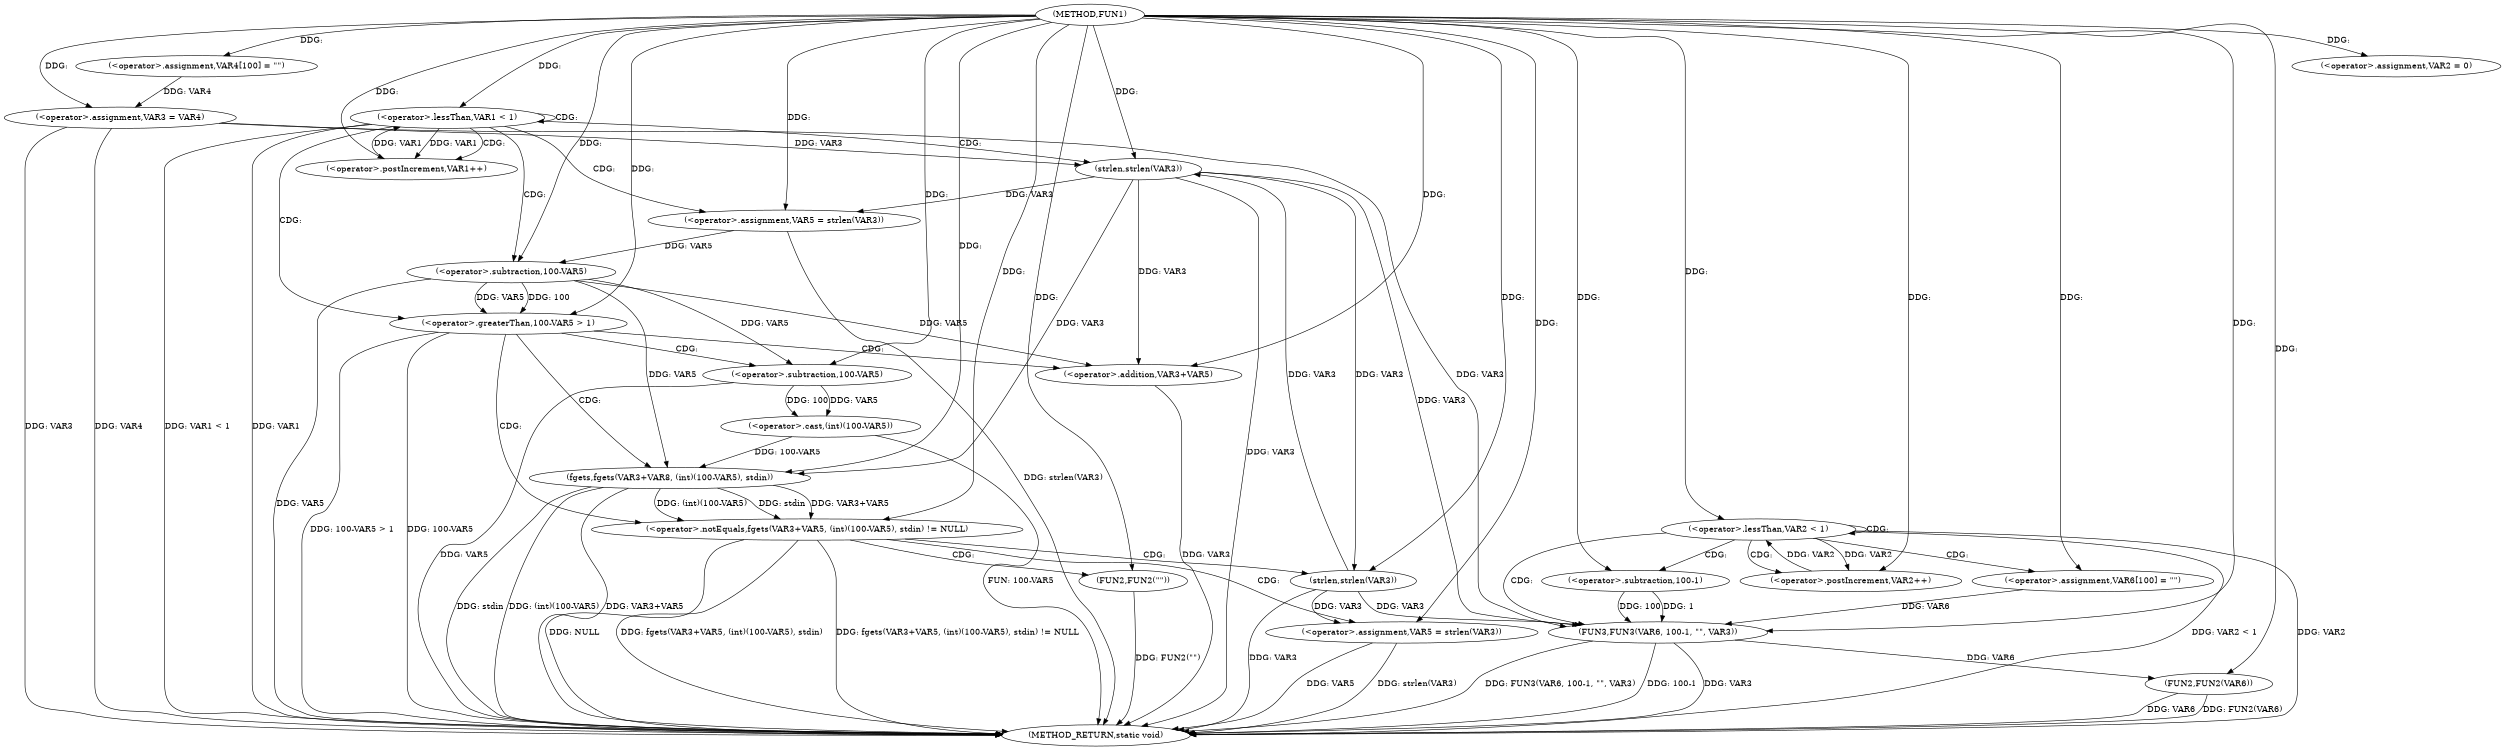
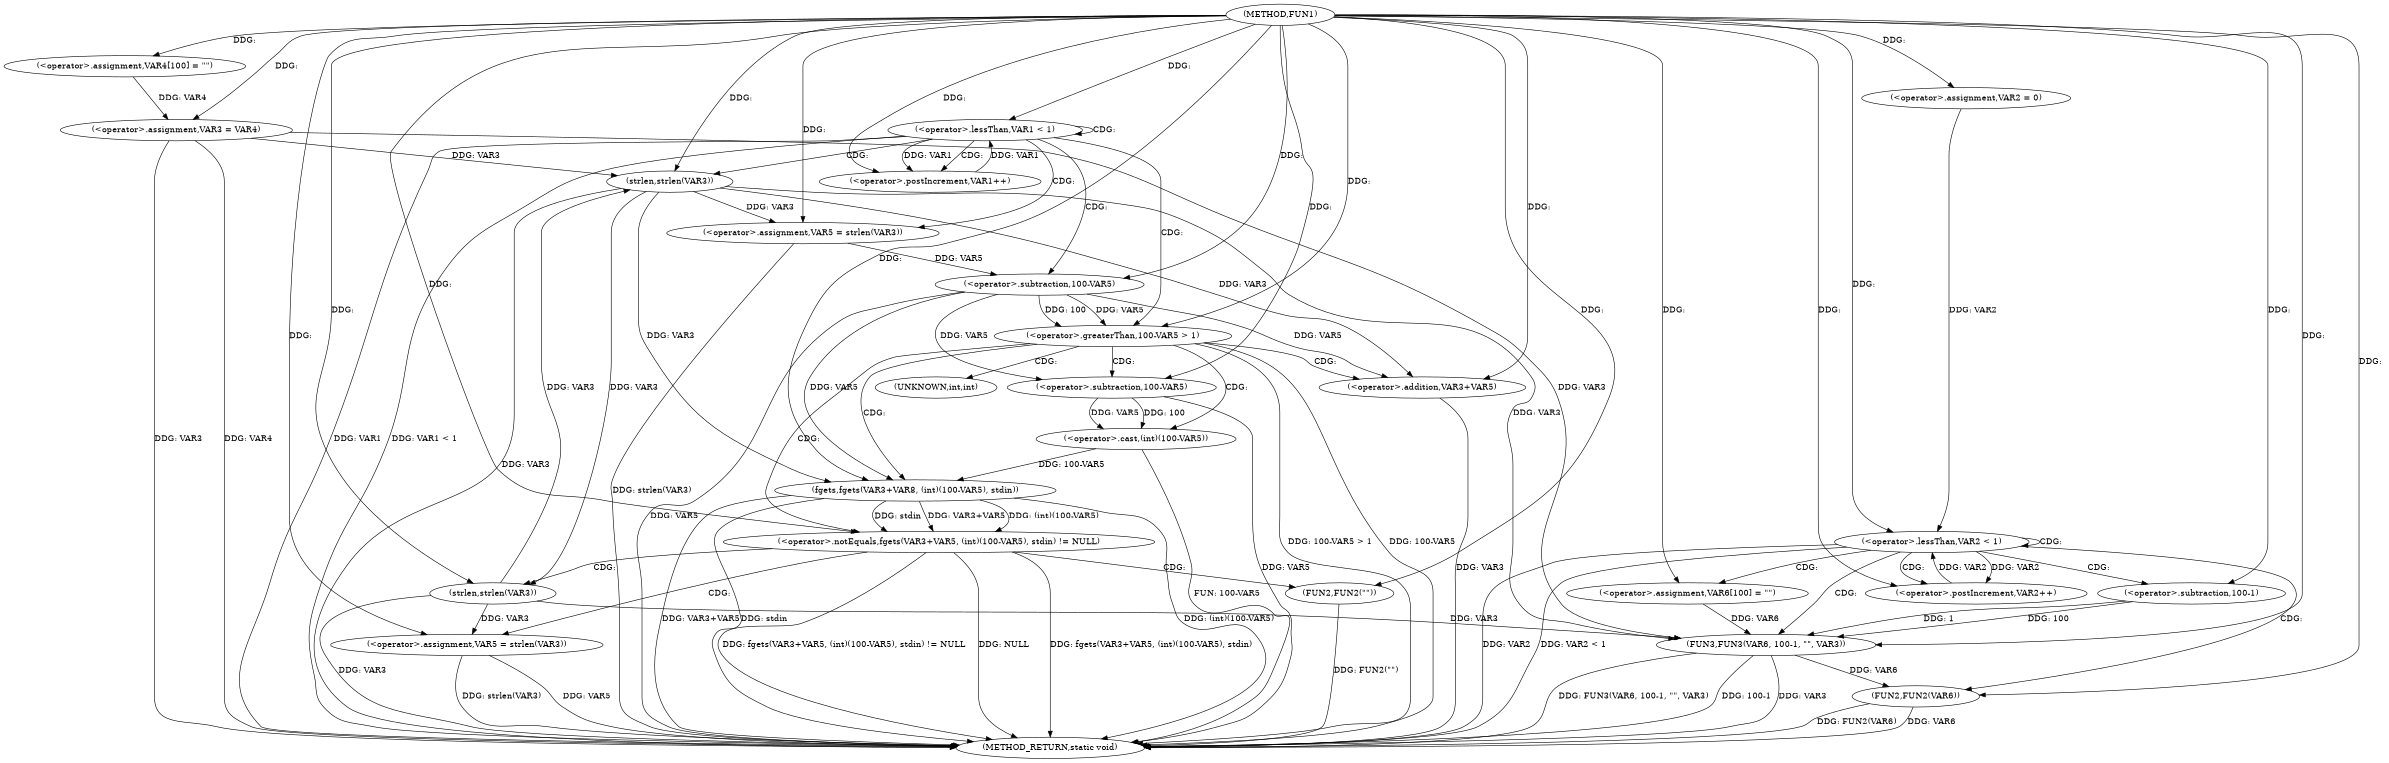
none -> (1949, 317)
none -> (1226, 386)
none -> (936, 388)
none -> (2278, 617)
